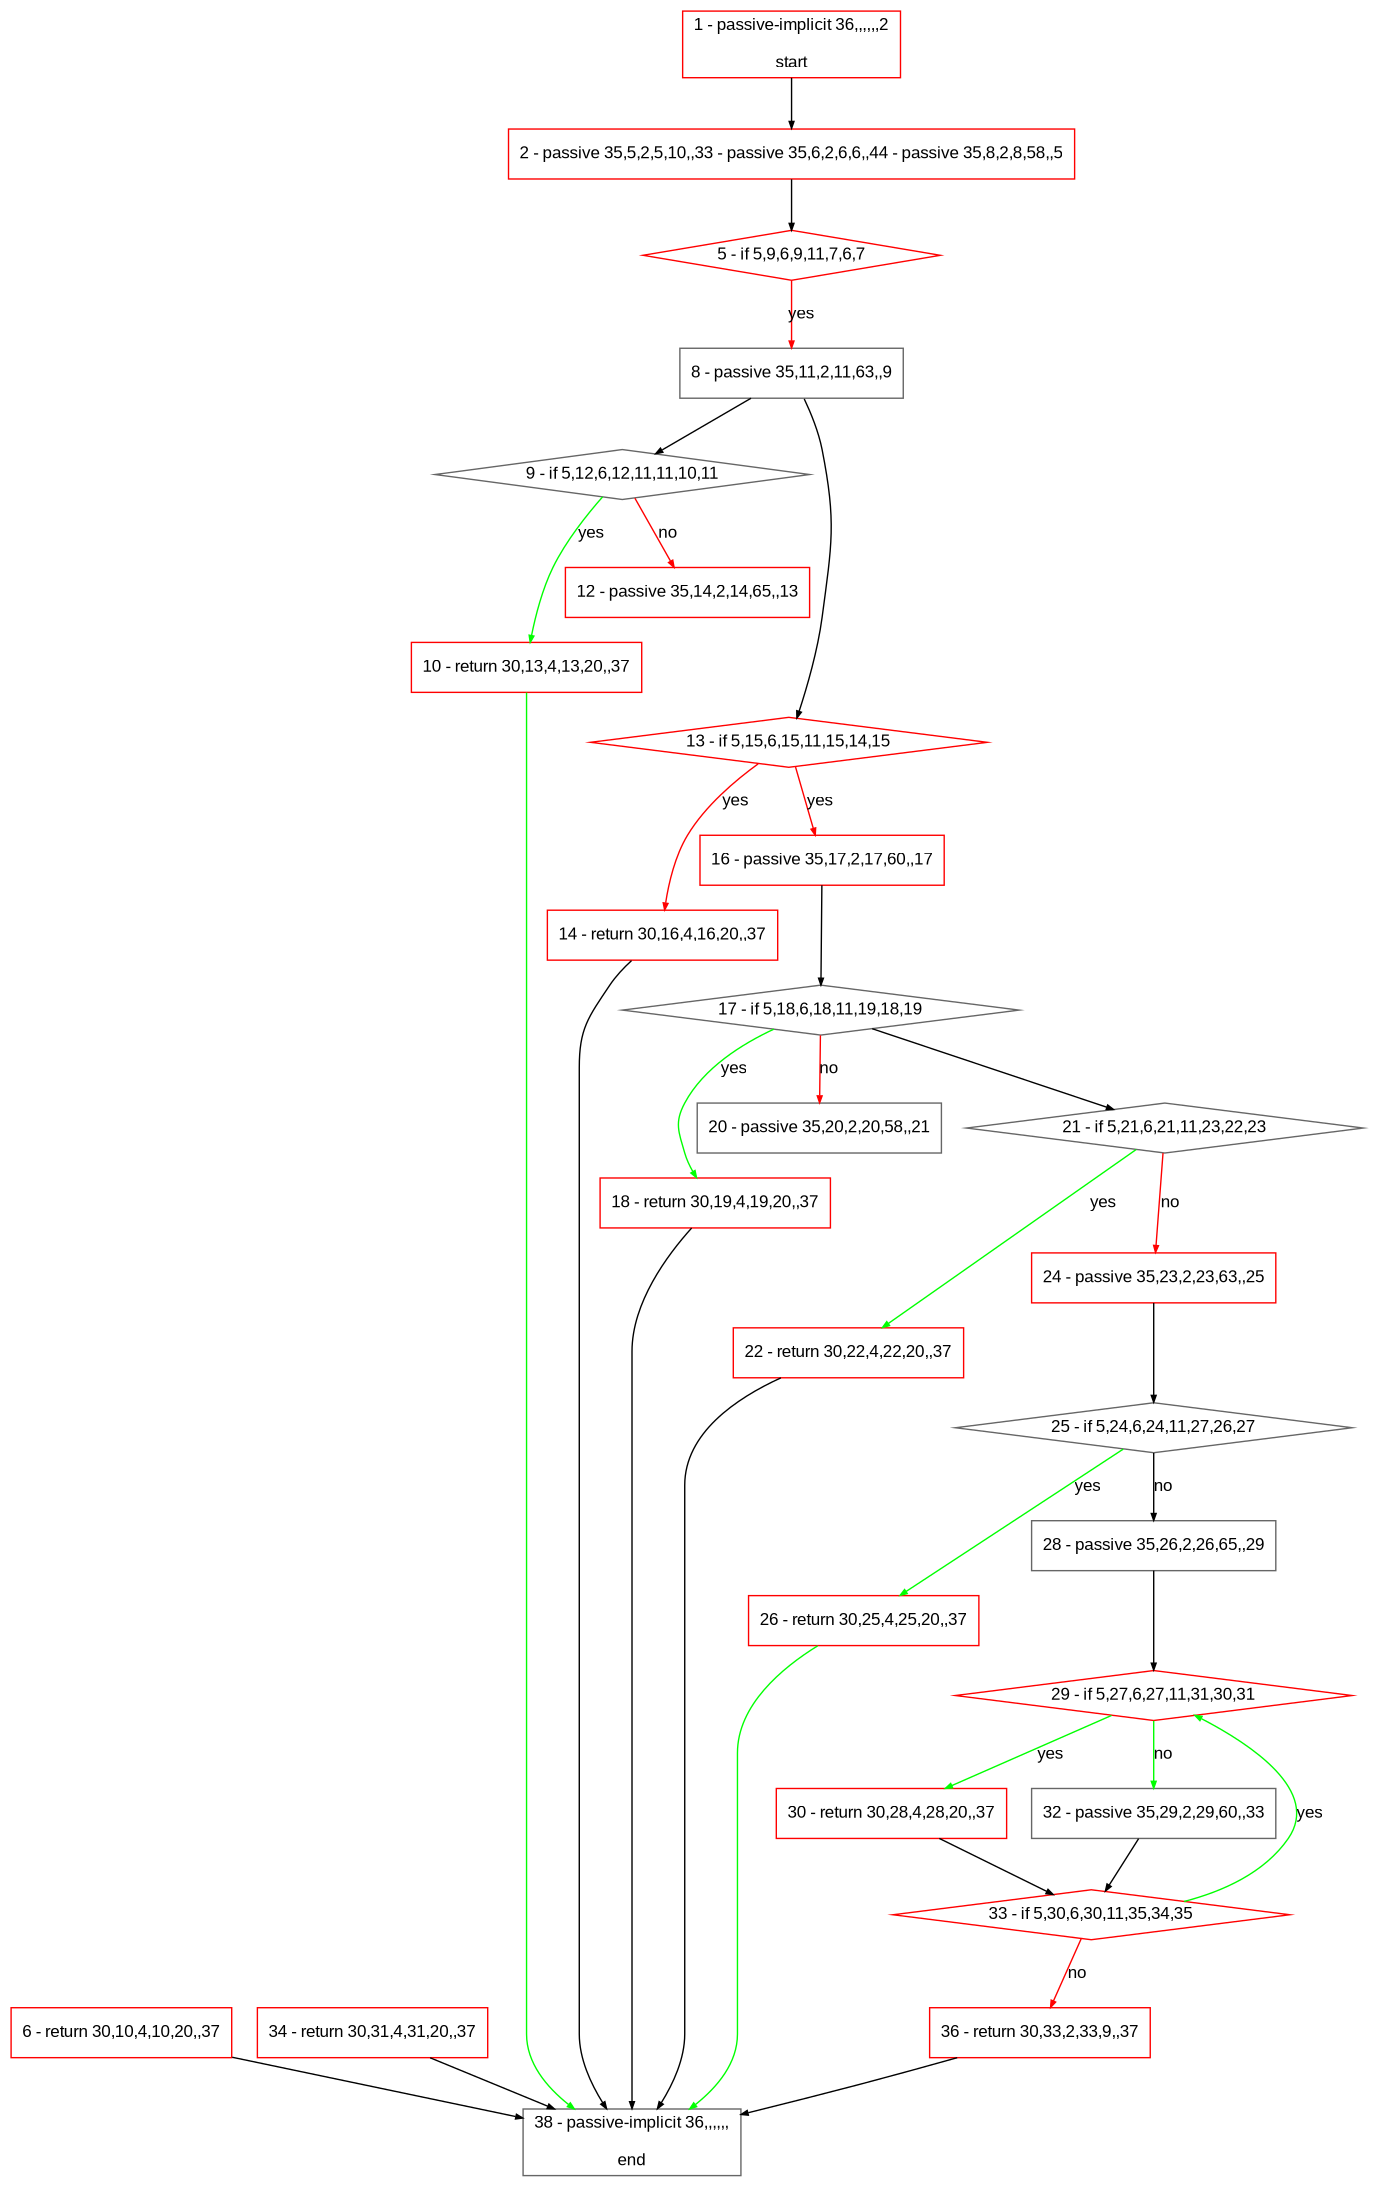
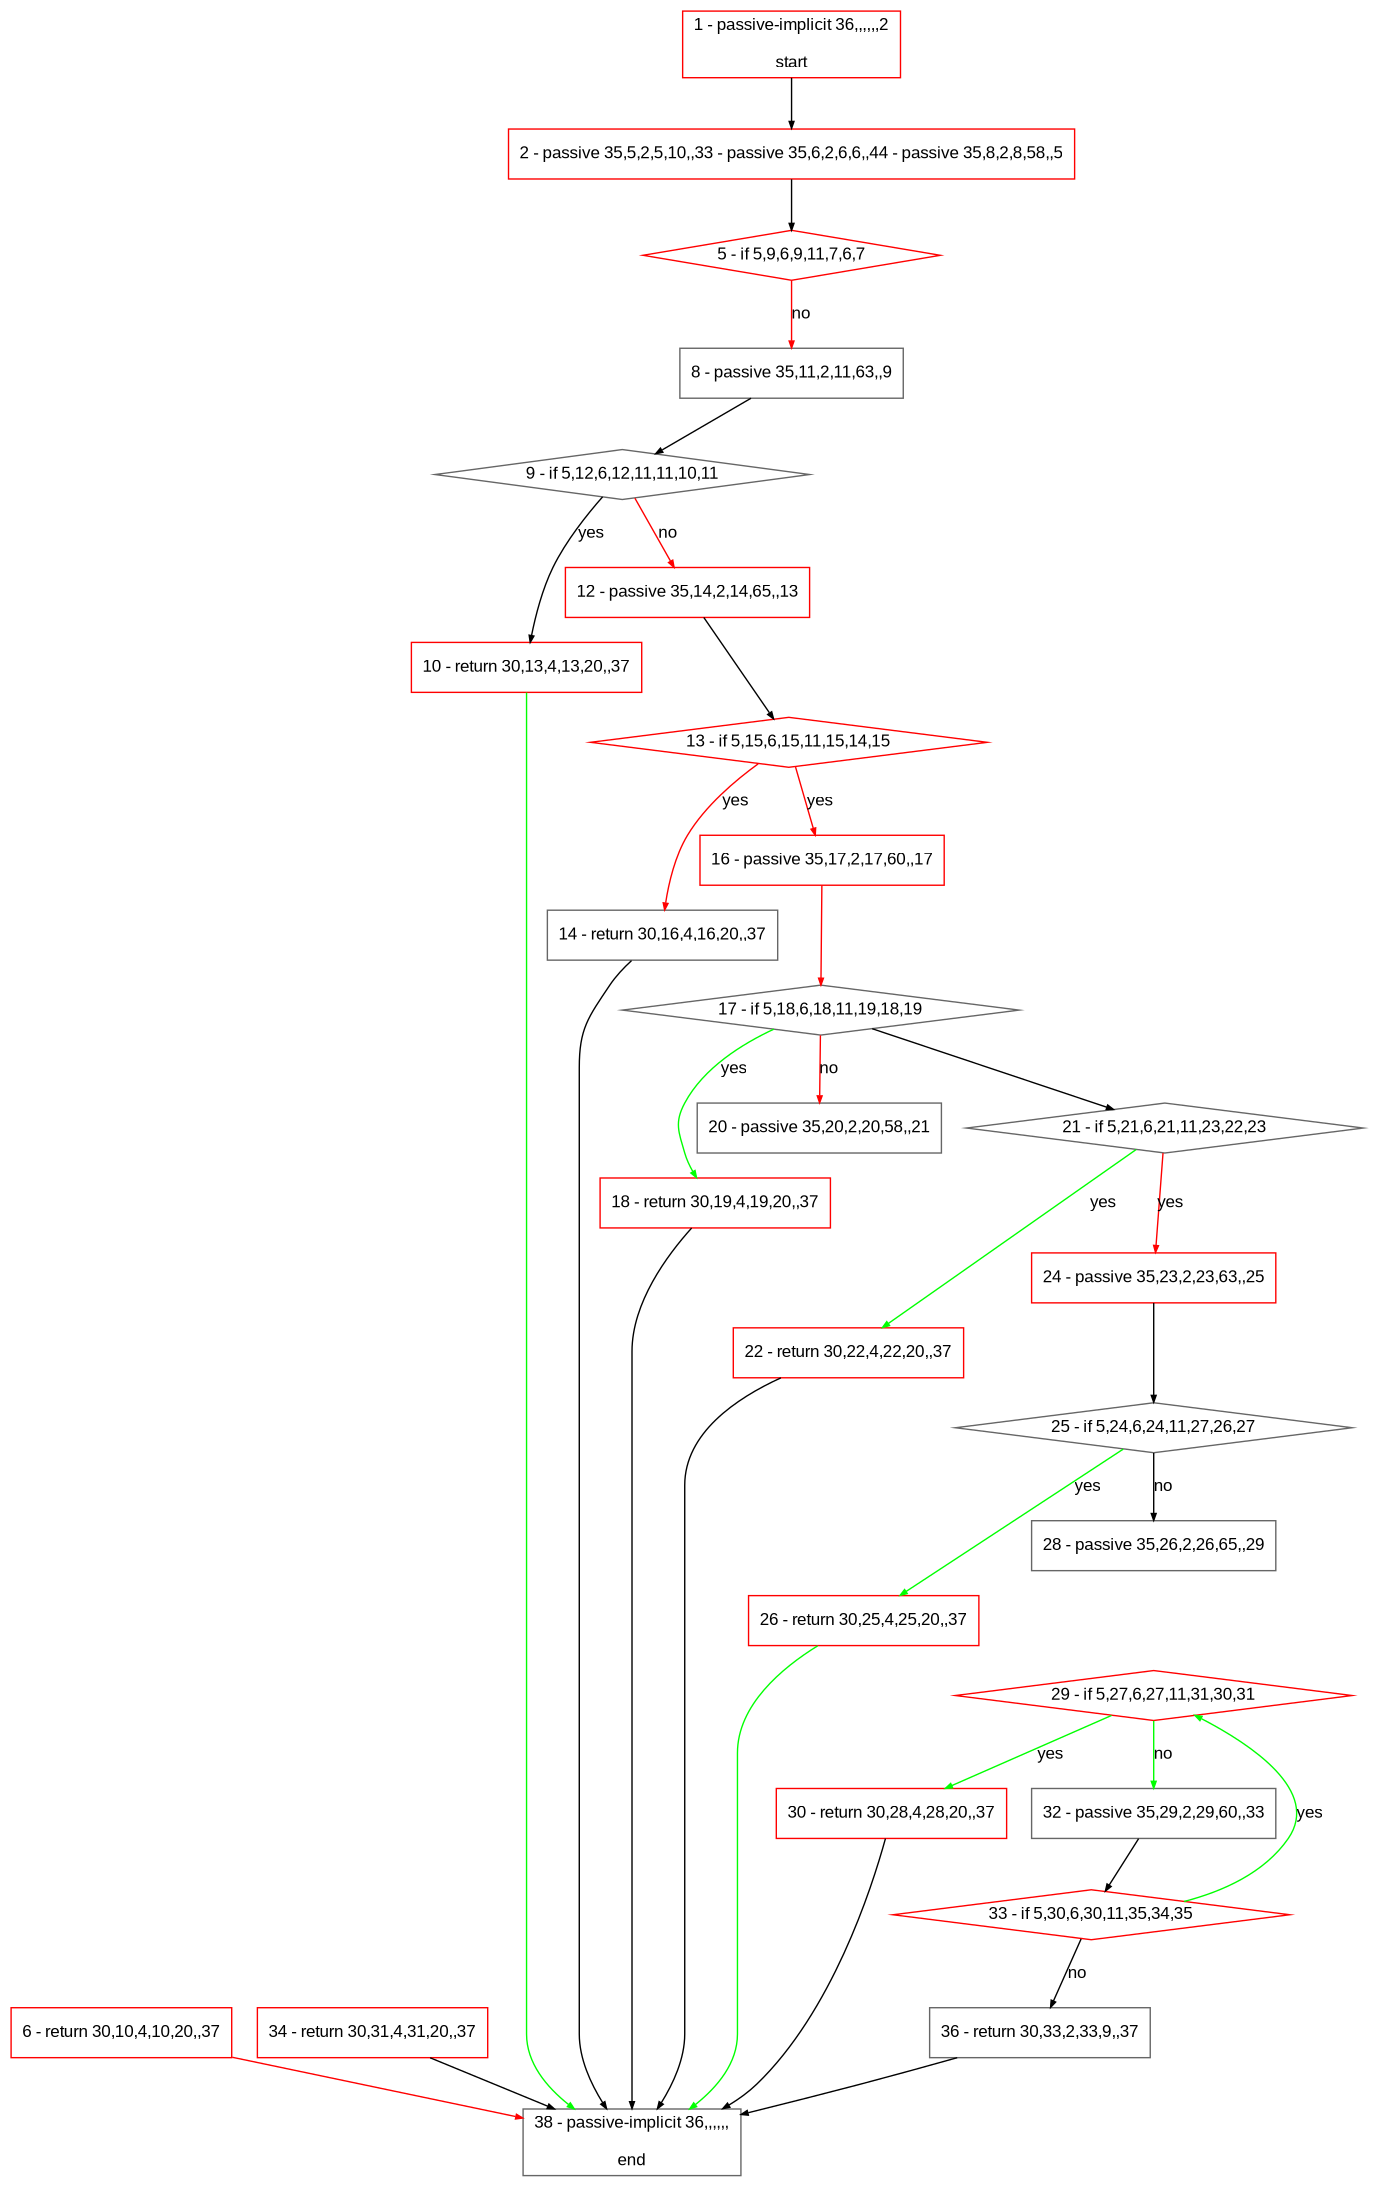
(801, 314) -> (801, 314)
(830, 555) -> (737, 665)
(556, 561) -> (556, 561)
(821, 932) -> (821, 932)
(663, 935) -> (663, 935)
(1170, 1203) -> (1170, 1203)
(1154, 1617) -> none
(993, 1865) -> (828, 1985)
(1067, 1970) -> (1067, 1970)
(1040, 2033) -> (1040, 2033)
(374, 2087) -> (374, 2087)
